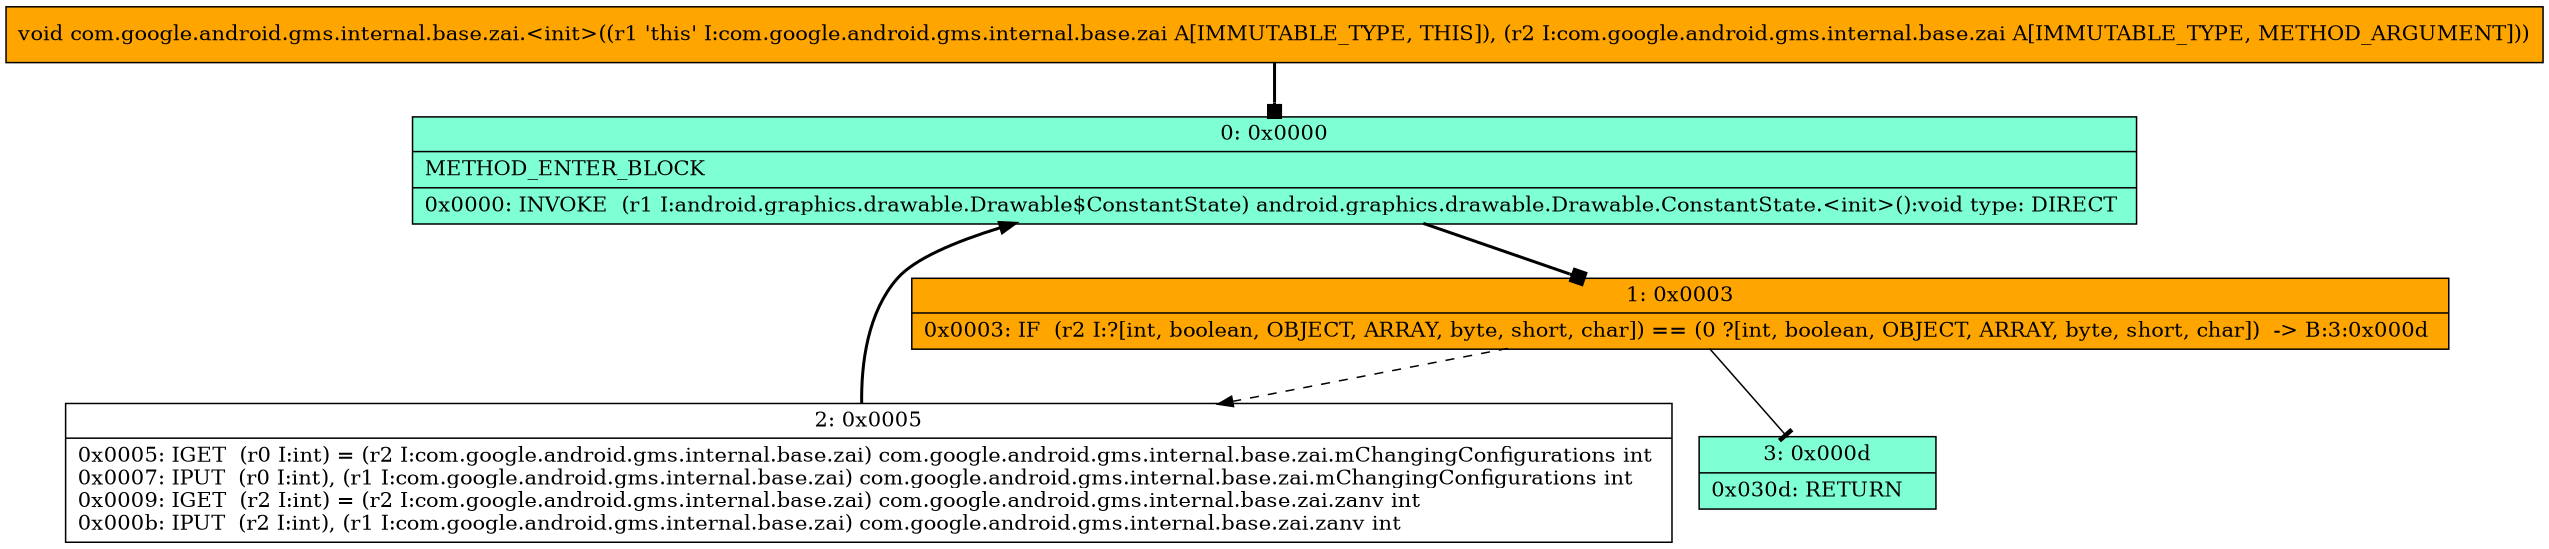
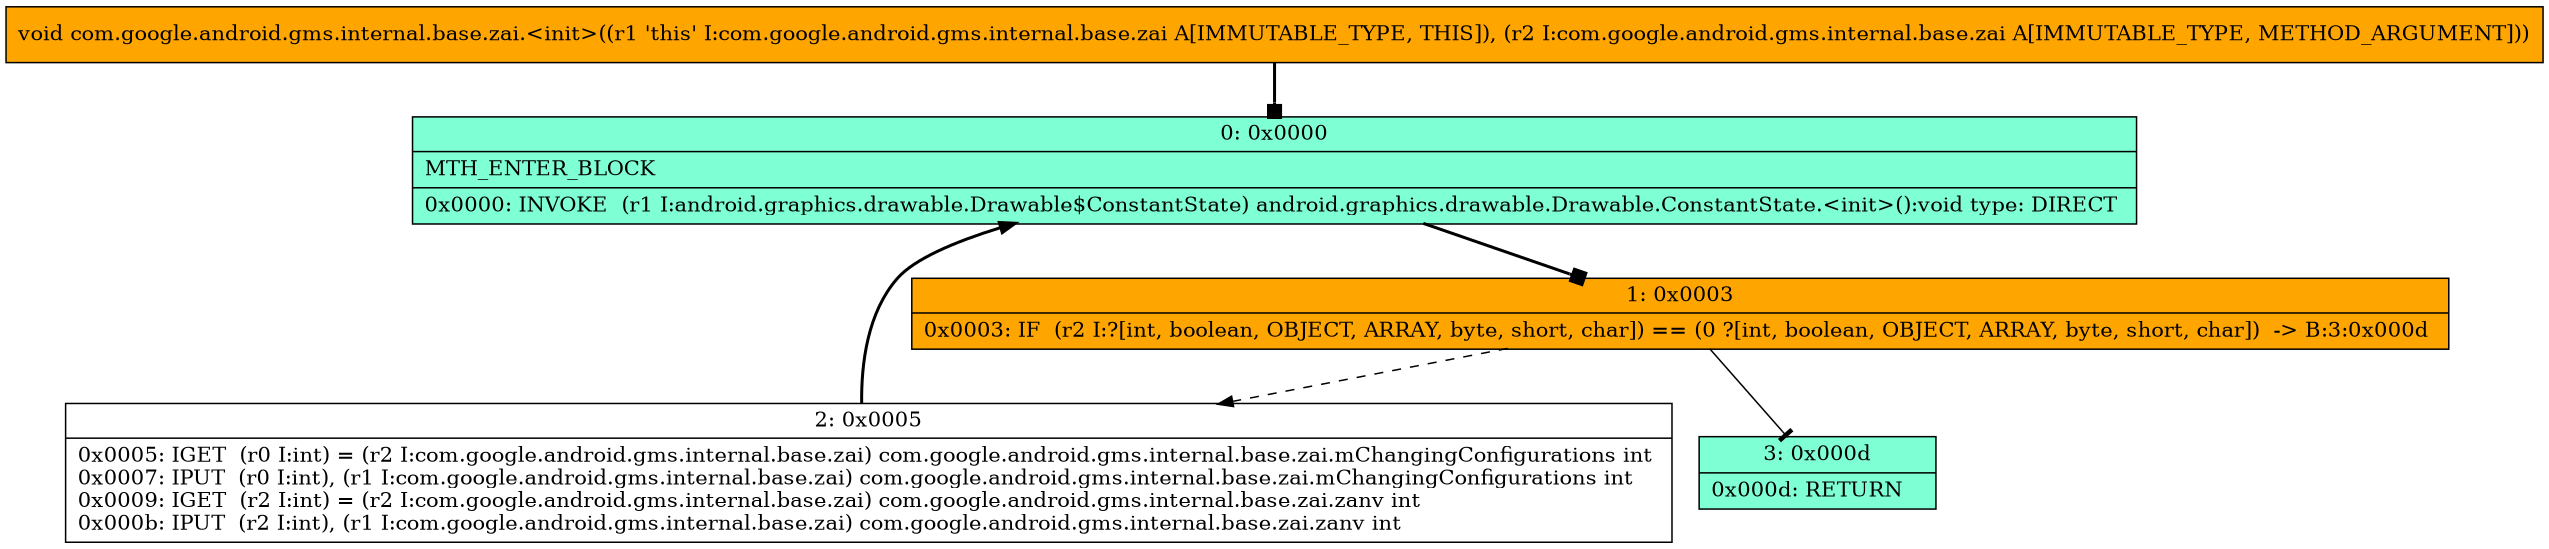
(566, 169) -> (541, 169)
(1818, 490) -> (1818, 490)
